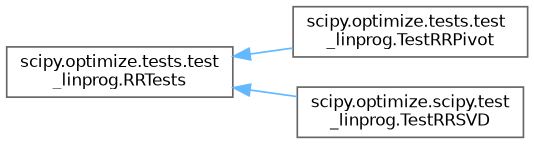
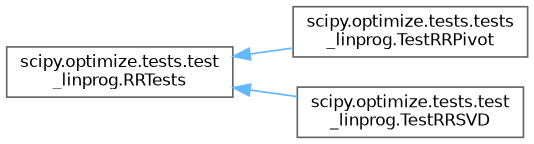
(410, 32) -> (410, 32)
(410, 112) -> (410, 112)
